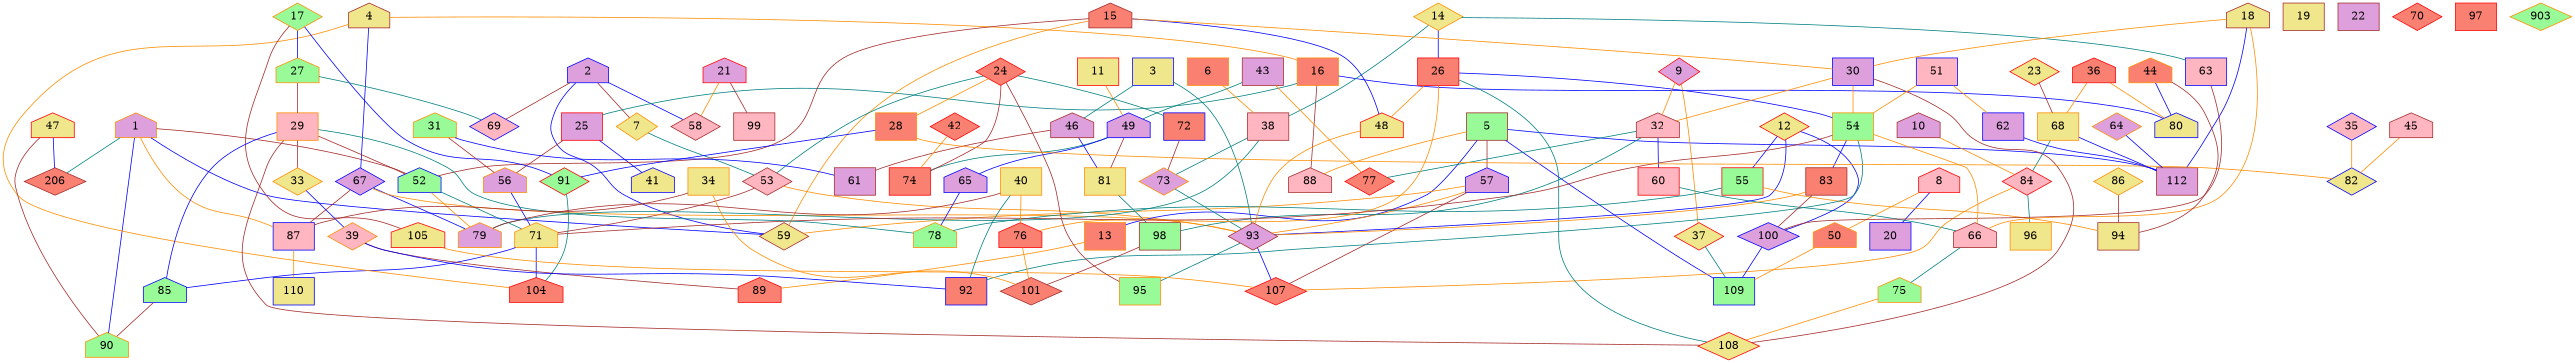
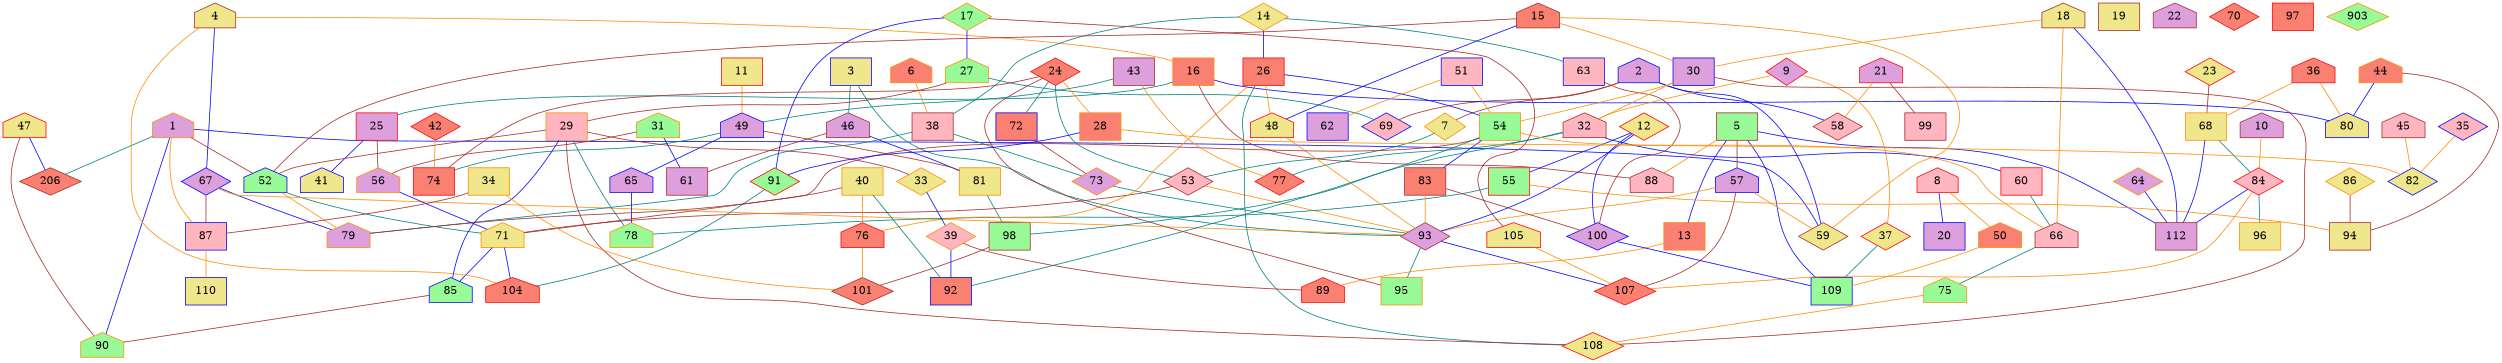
(2359, 17) -> (2175, 17)
(1208, 72) -> (911, 72)
(2073, 151) -> (2222, 206)
